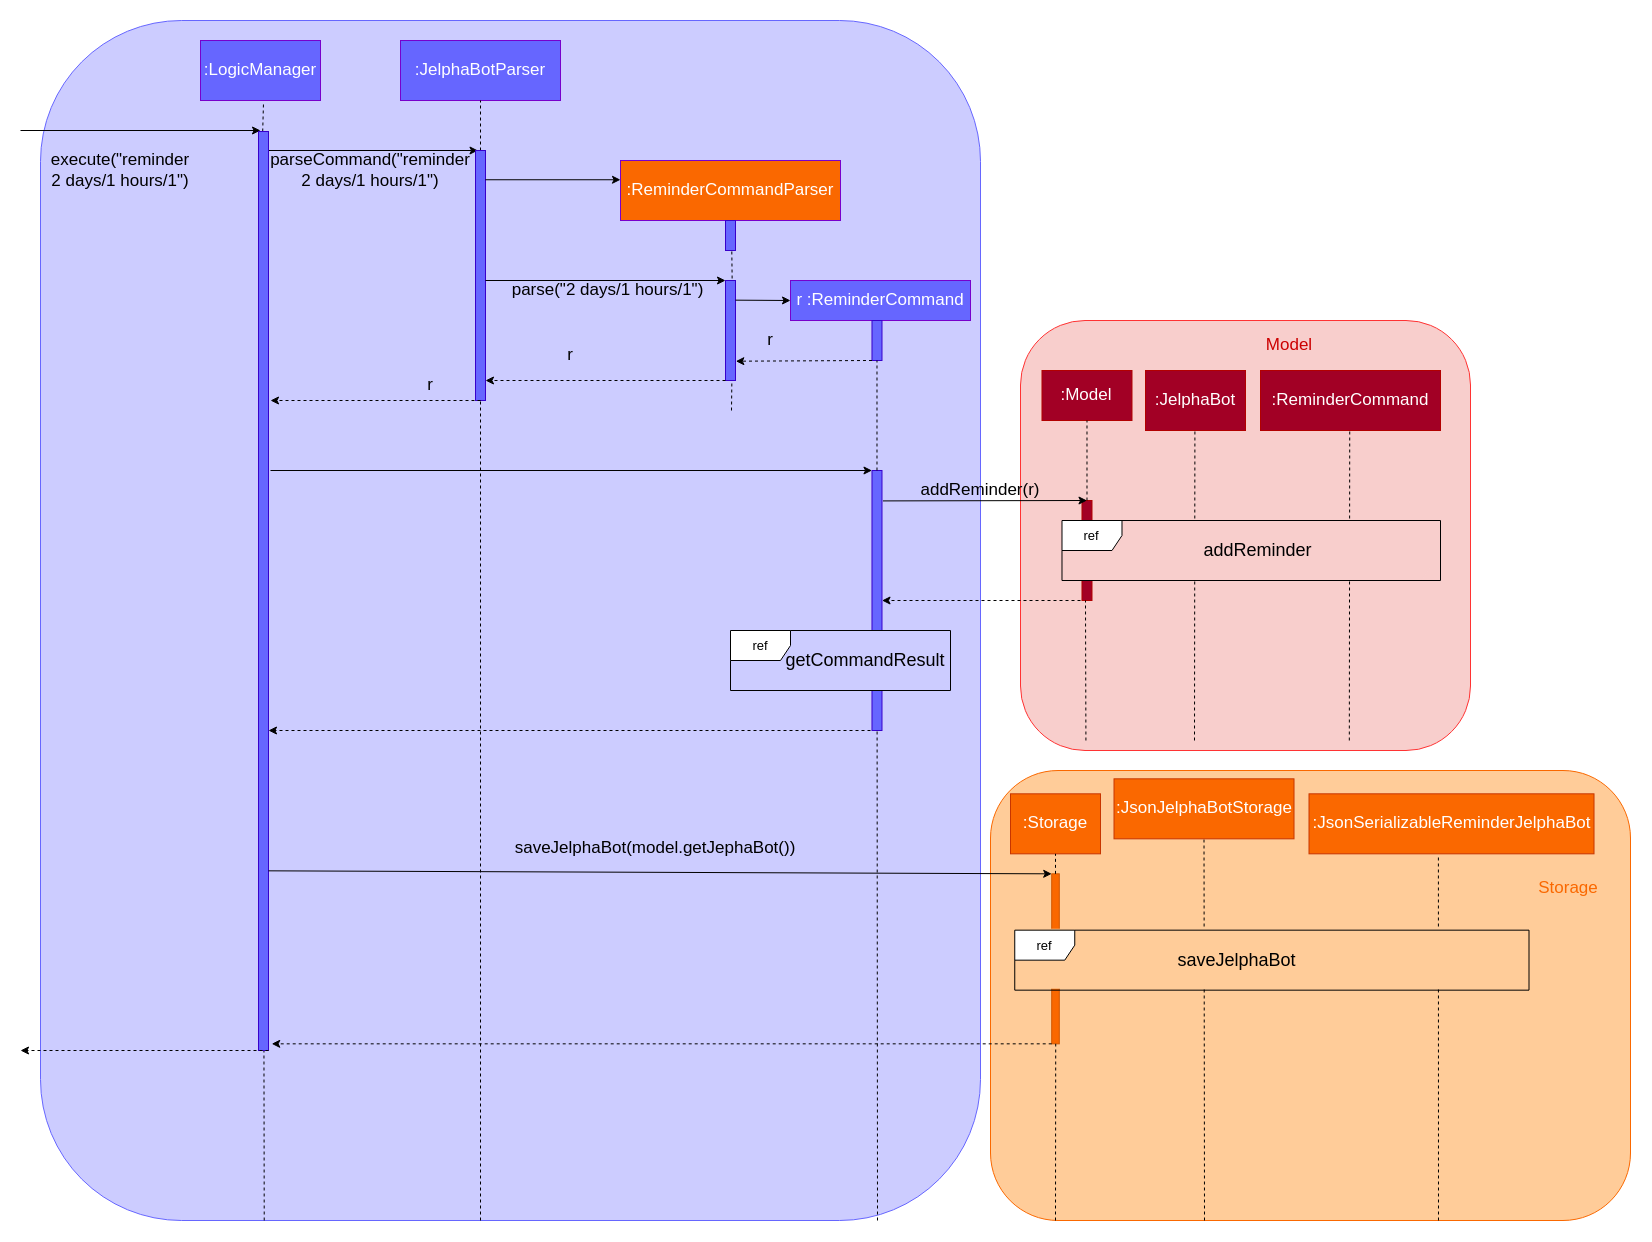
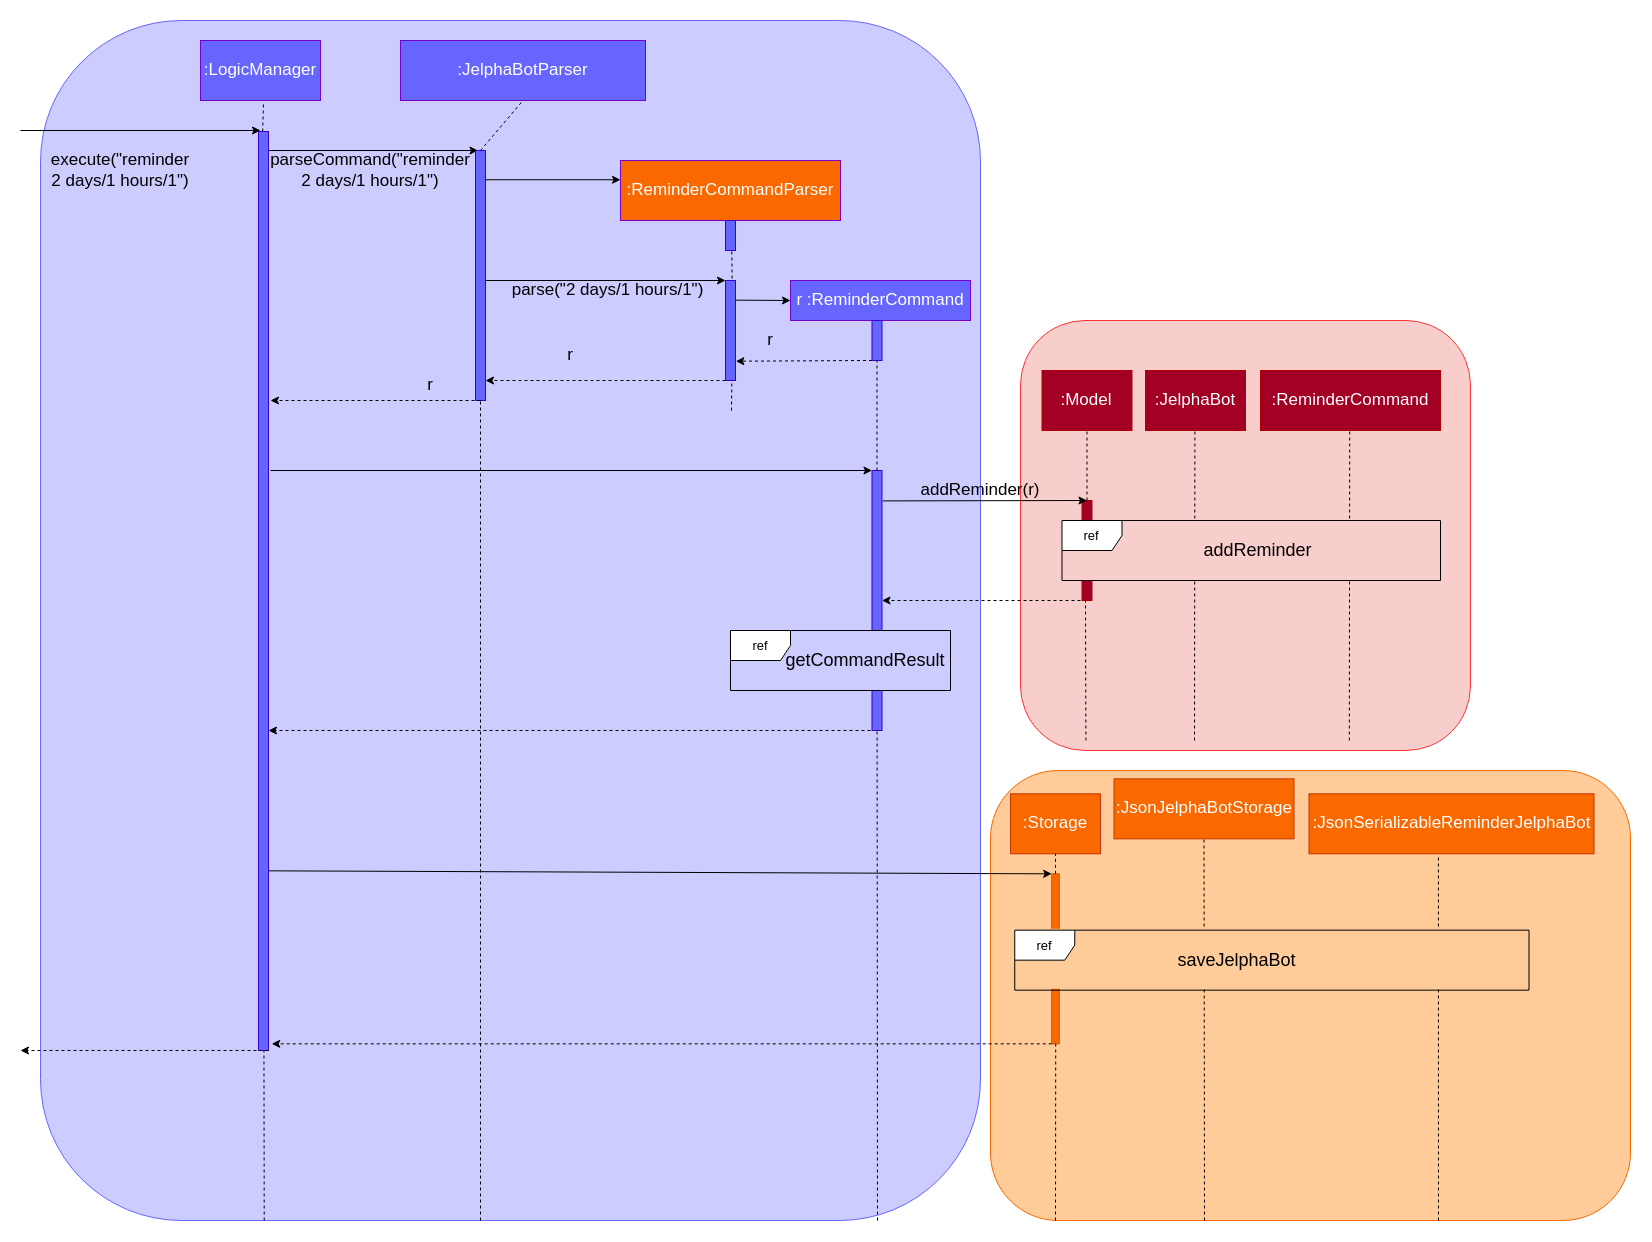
(481, 71) -> (523, 71)
(1289, 346) -> none
(1087, 396) -> (1087, 401)
(656, 849) -> none
(1568, 889) -> none
